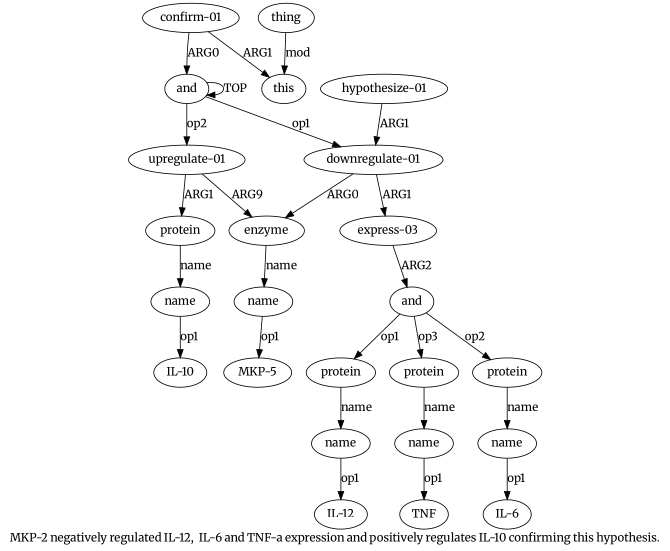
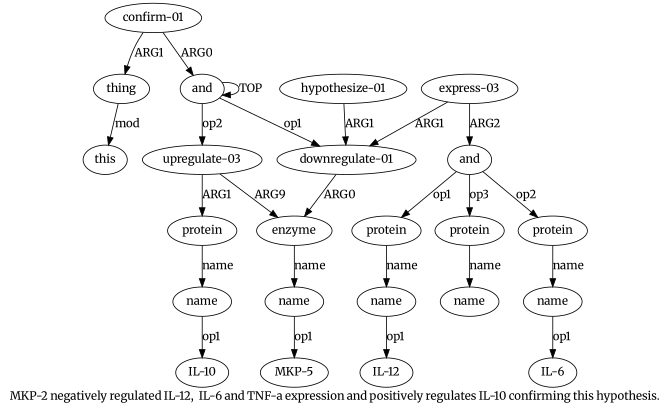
(236, 52) -> (134, 49)
(187, 160) -> (202, 160)
(380, 191) -> (412, 122)
(424, 514) -> none
